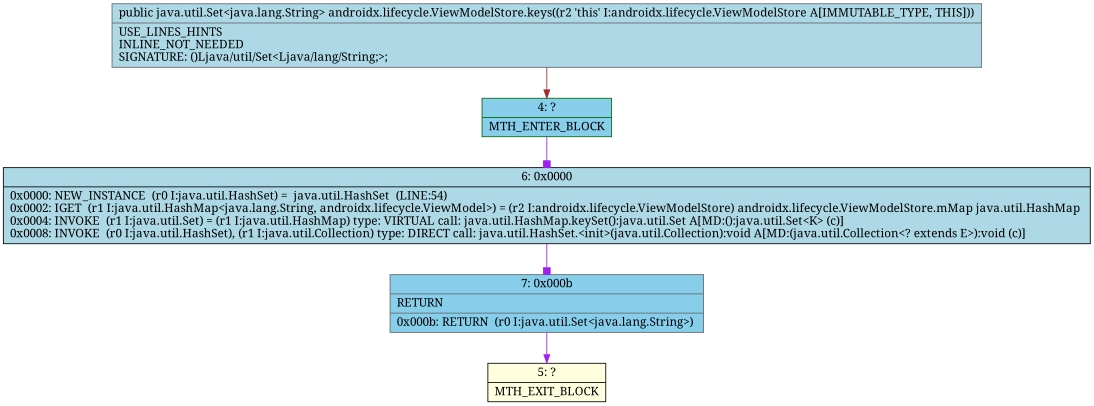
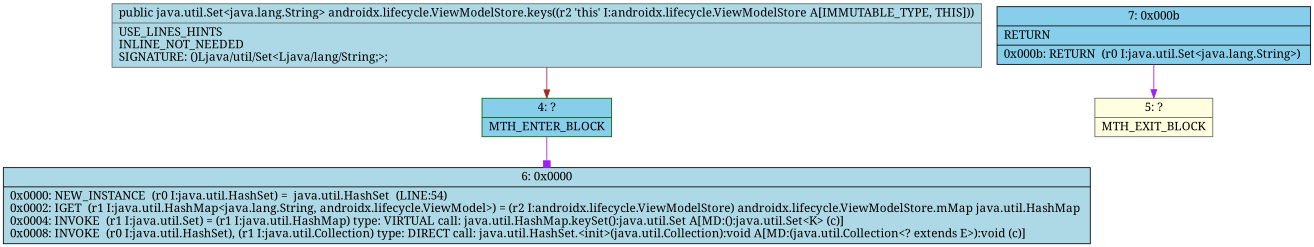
(547, 255) -> none
(547, 304) -> (1154, 36)
(547, 383) -> (1154, 117)
